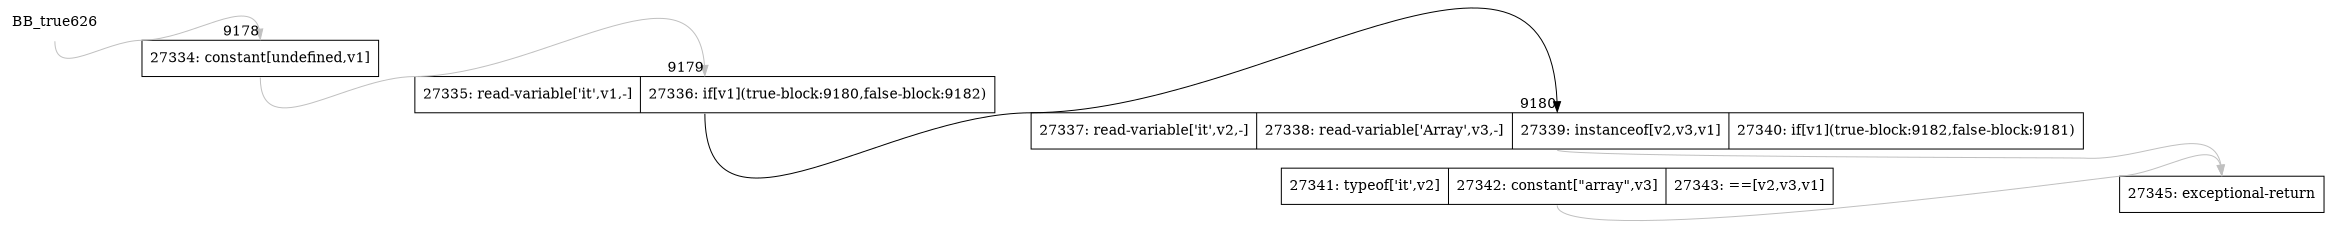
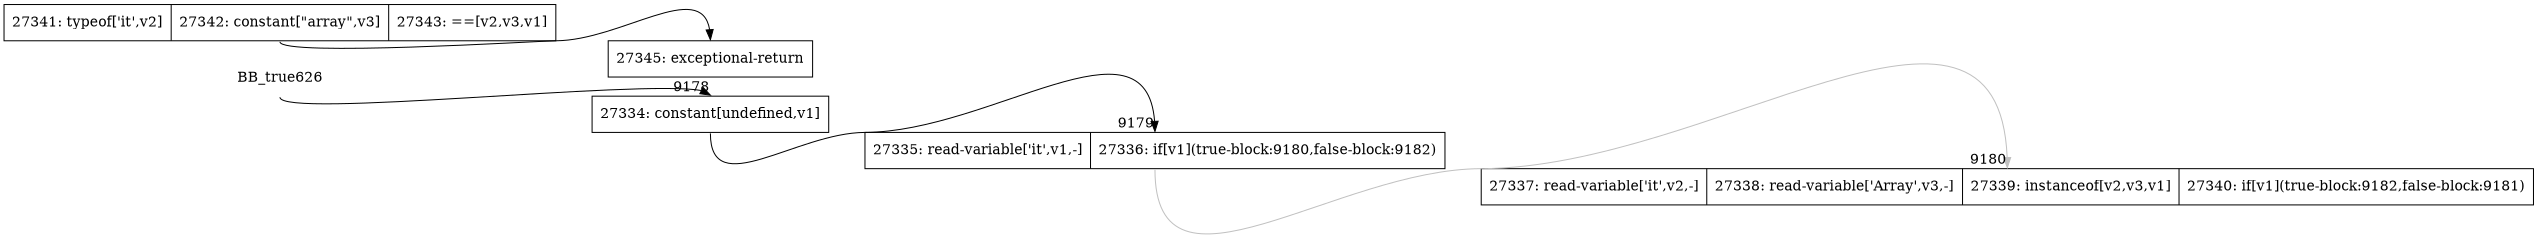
(155, 39) -> (490, 96)
(487, 65) -> (937, 121)
(1140, 98) -> (1590, 154)
(1895, 157) -> none
(1891, 203) -> (502, 43)
